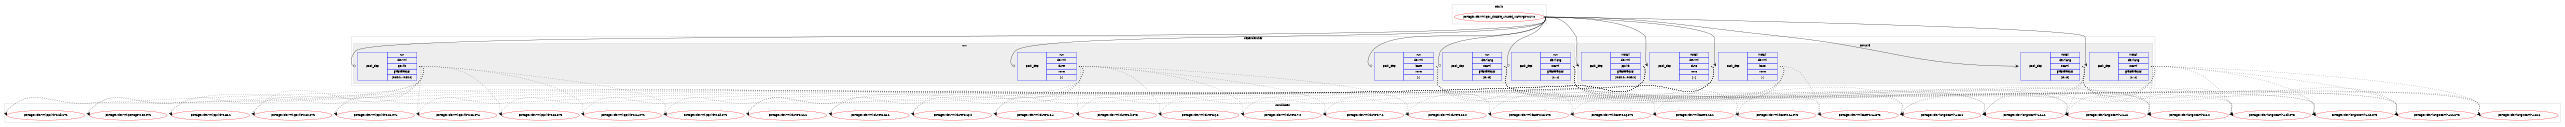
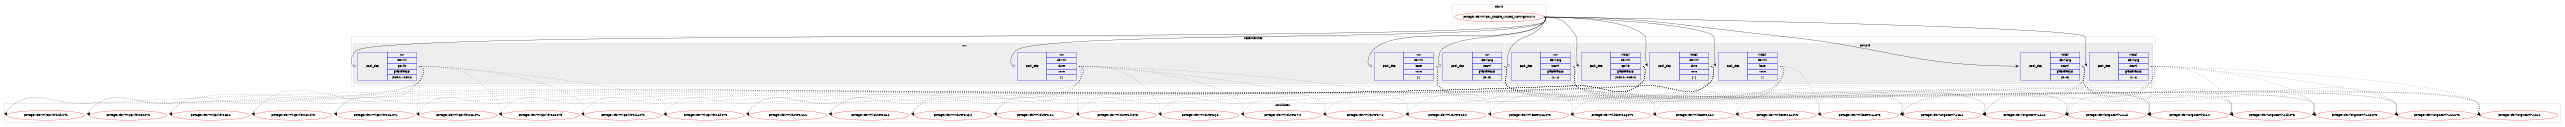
(128, 115) -> (128, 115)
